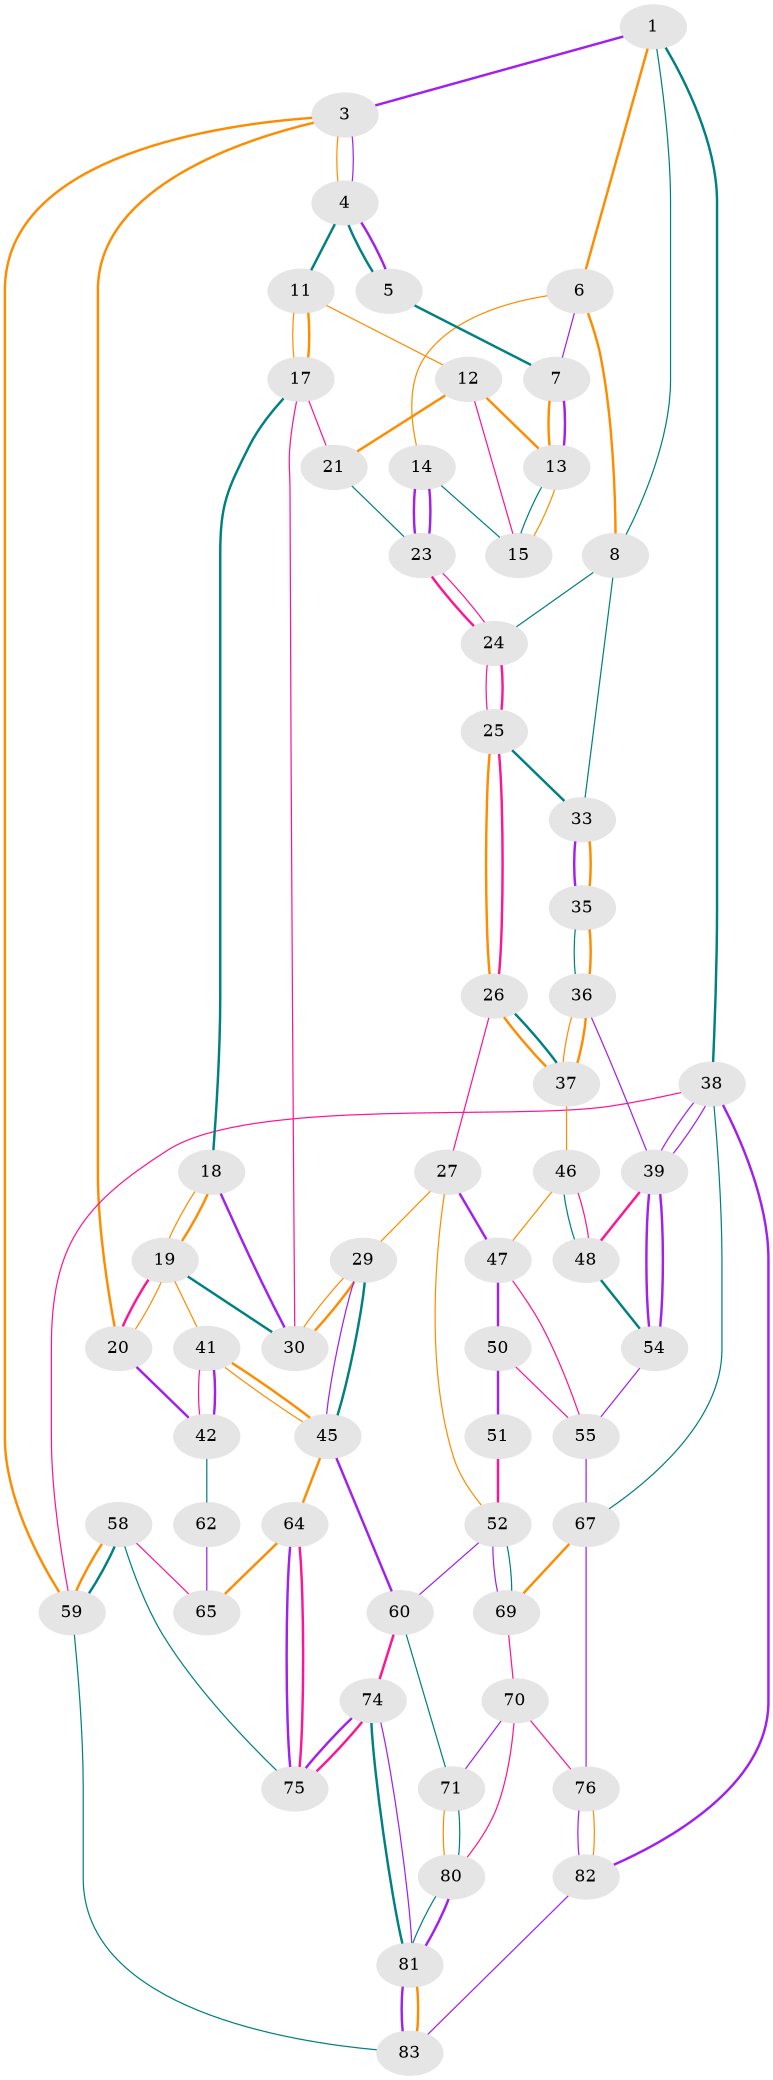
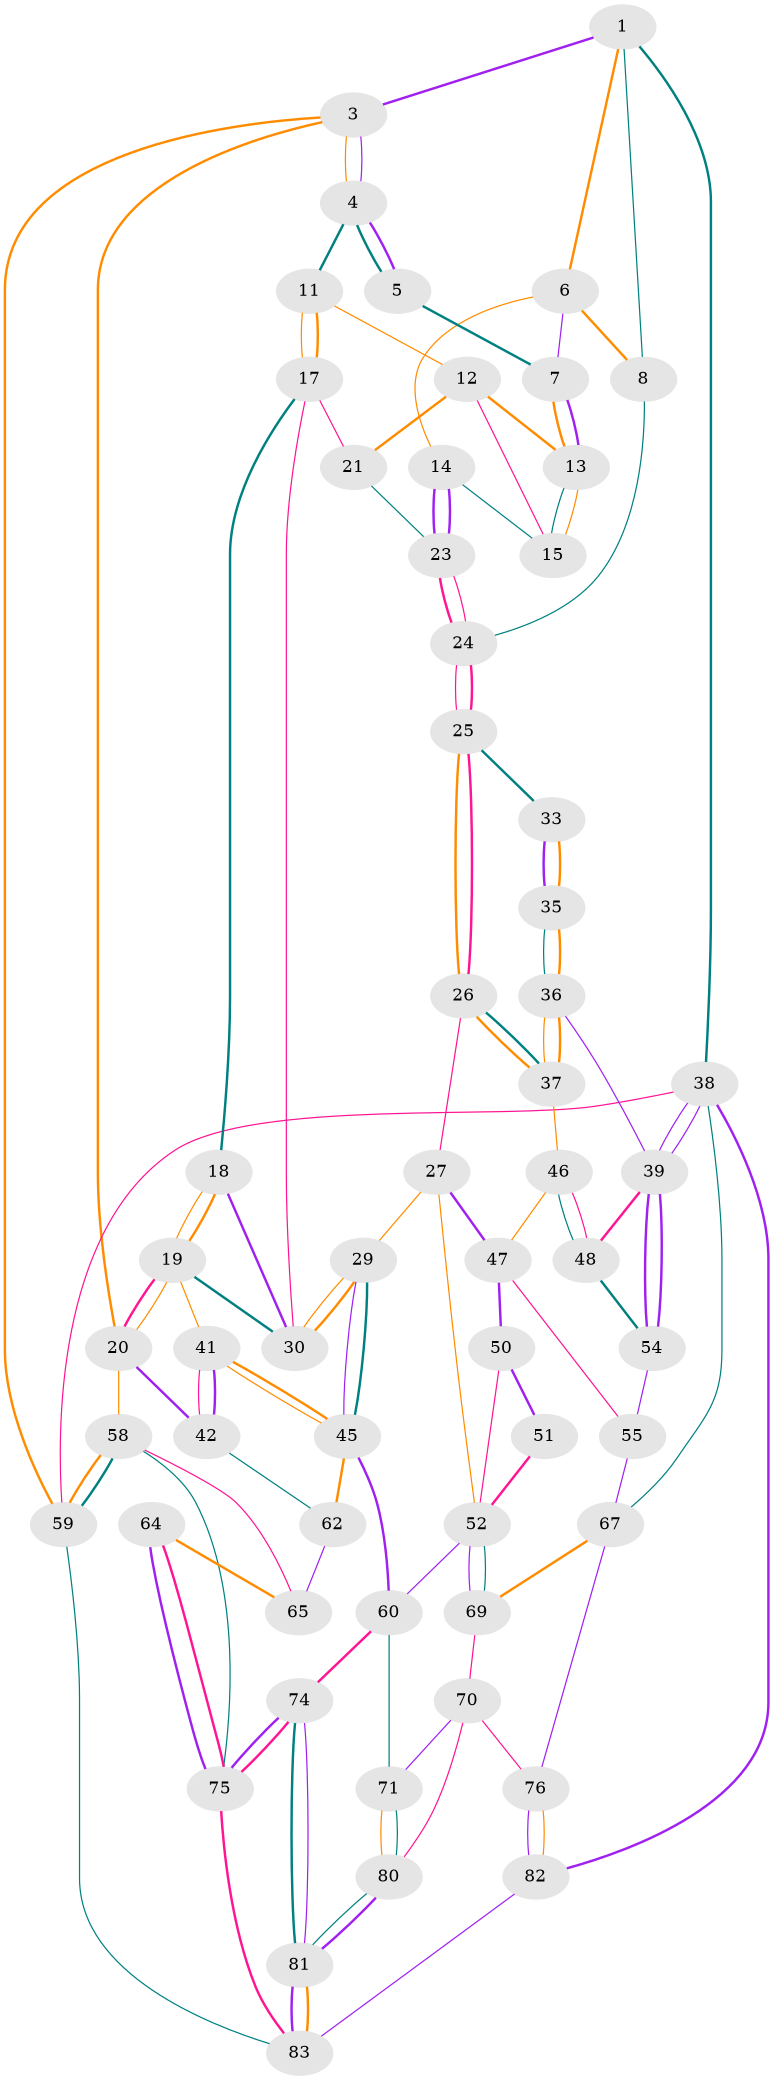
(599, 688) -> none
(542, 1392) -> (489, 1436)
none -> (119, 1393)
(311, 1480) -> (340, 1480)
none -> (237, 1927)
